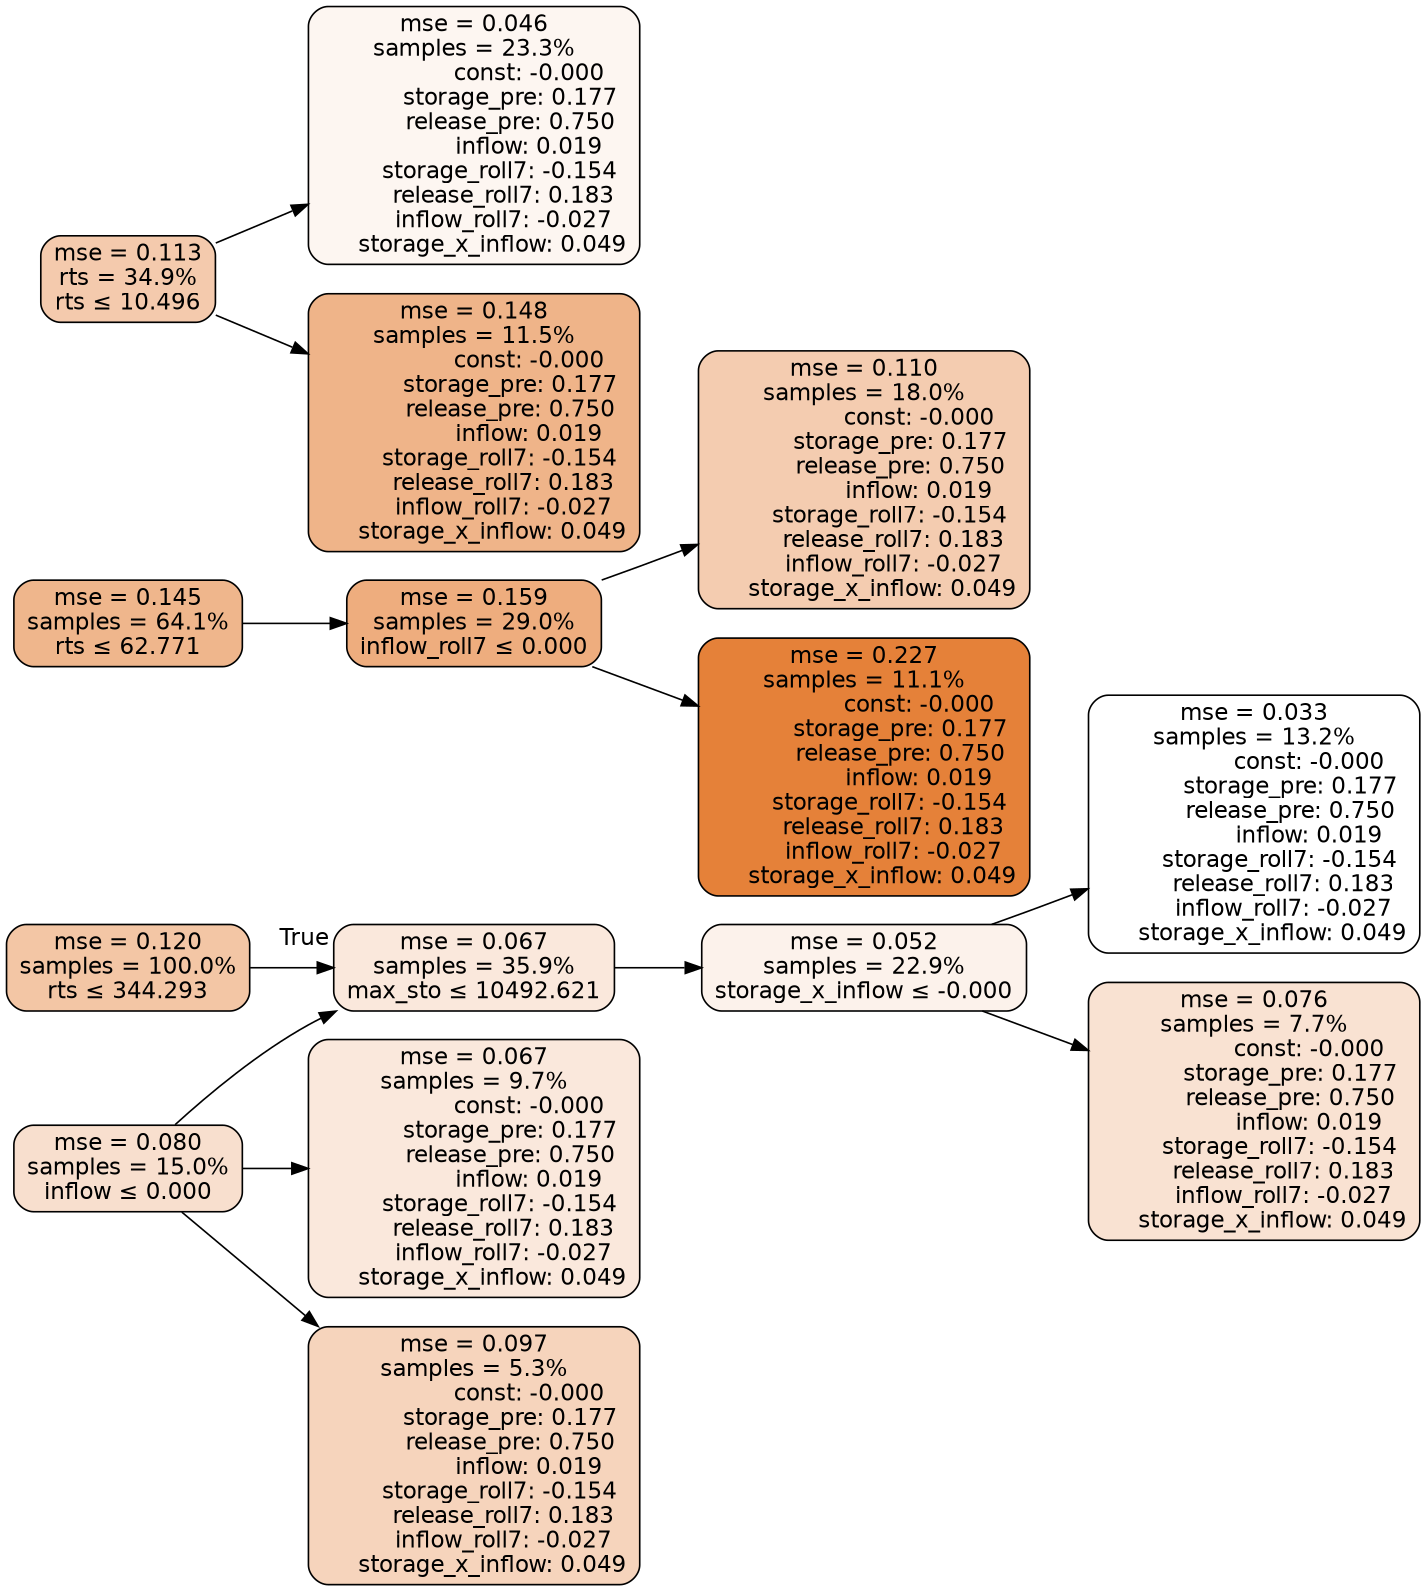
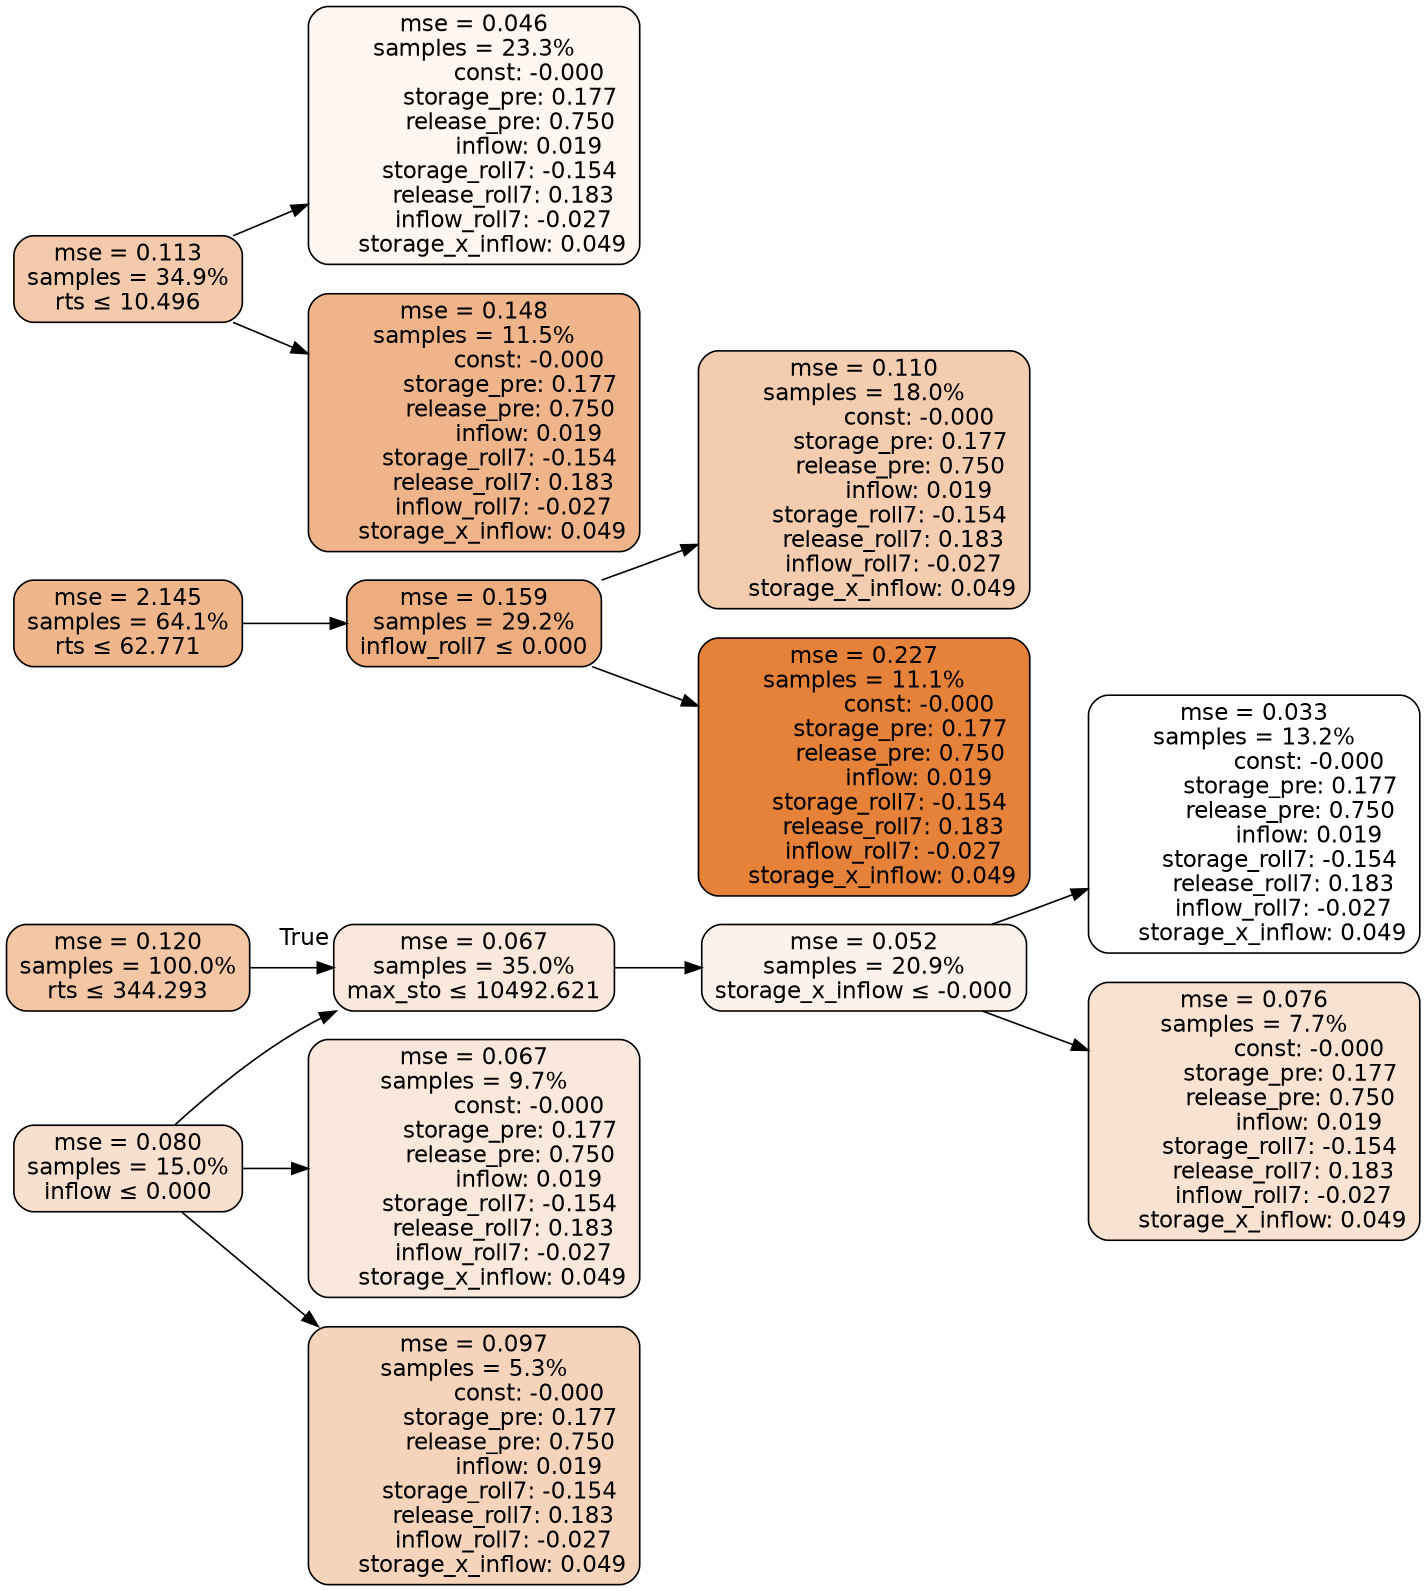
(128, 279) -> (128, 279)
(128, 623) -> (128, 623)
(474, 623) -> (474, 623)
(474, 968) -> (474, 968)
(864, 968) -> (864, 968)
